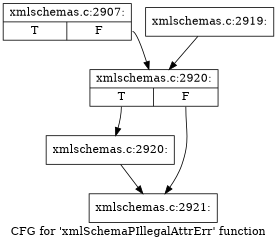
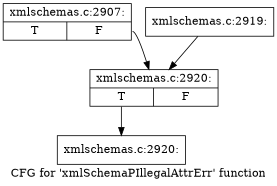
(153, 208) -> none
